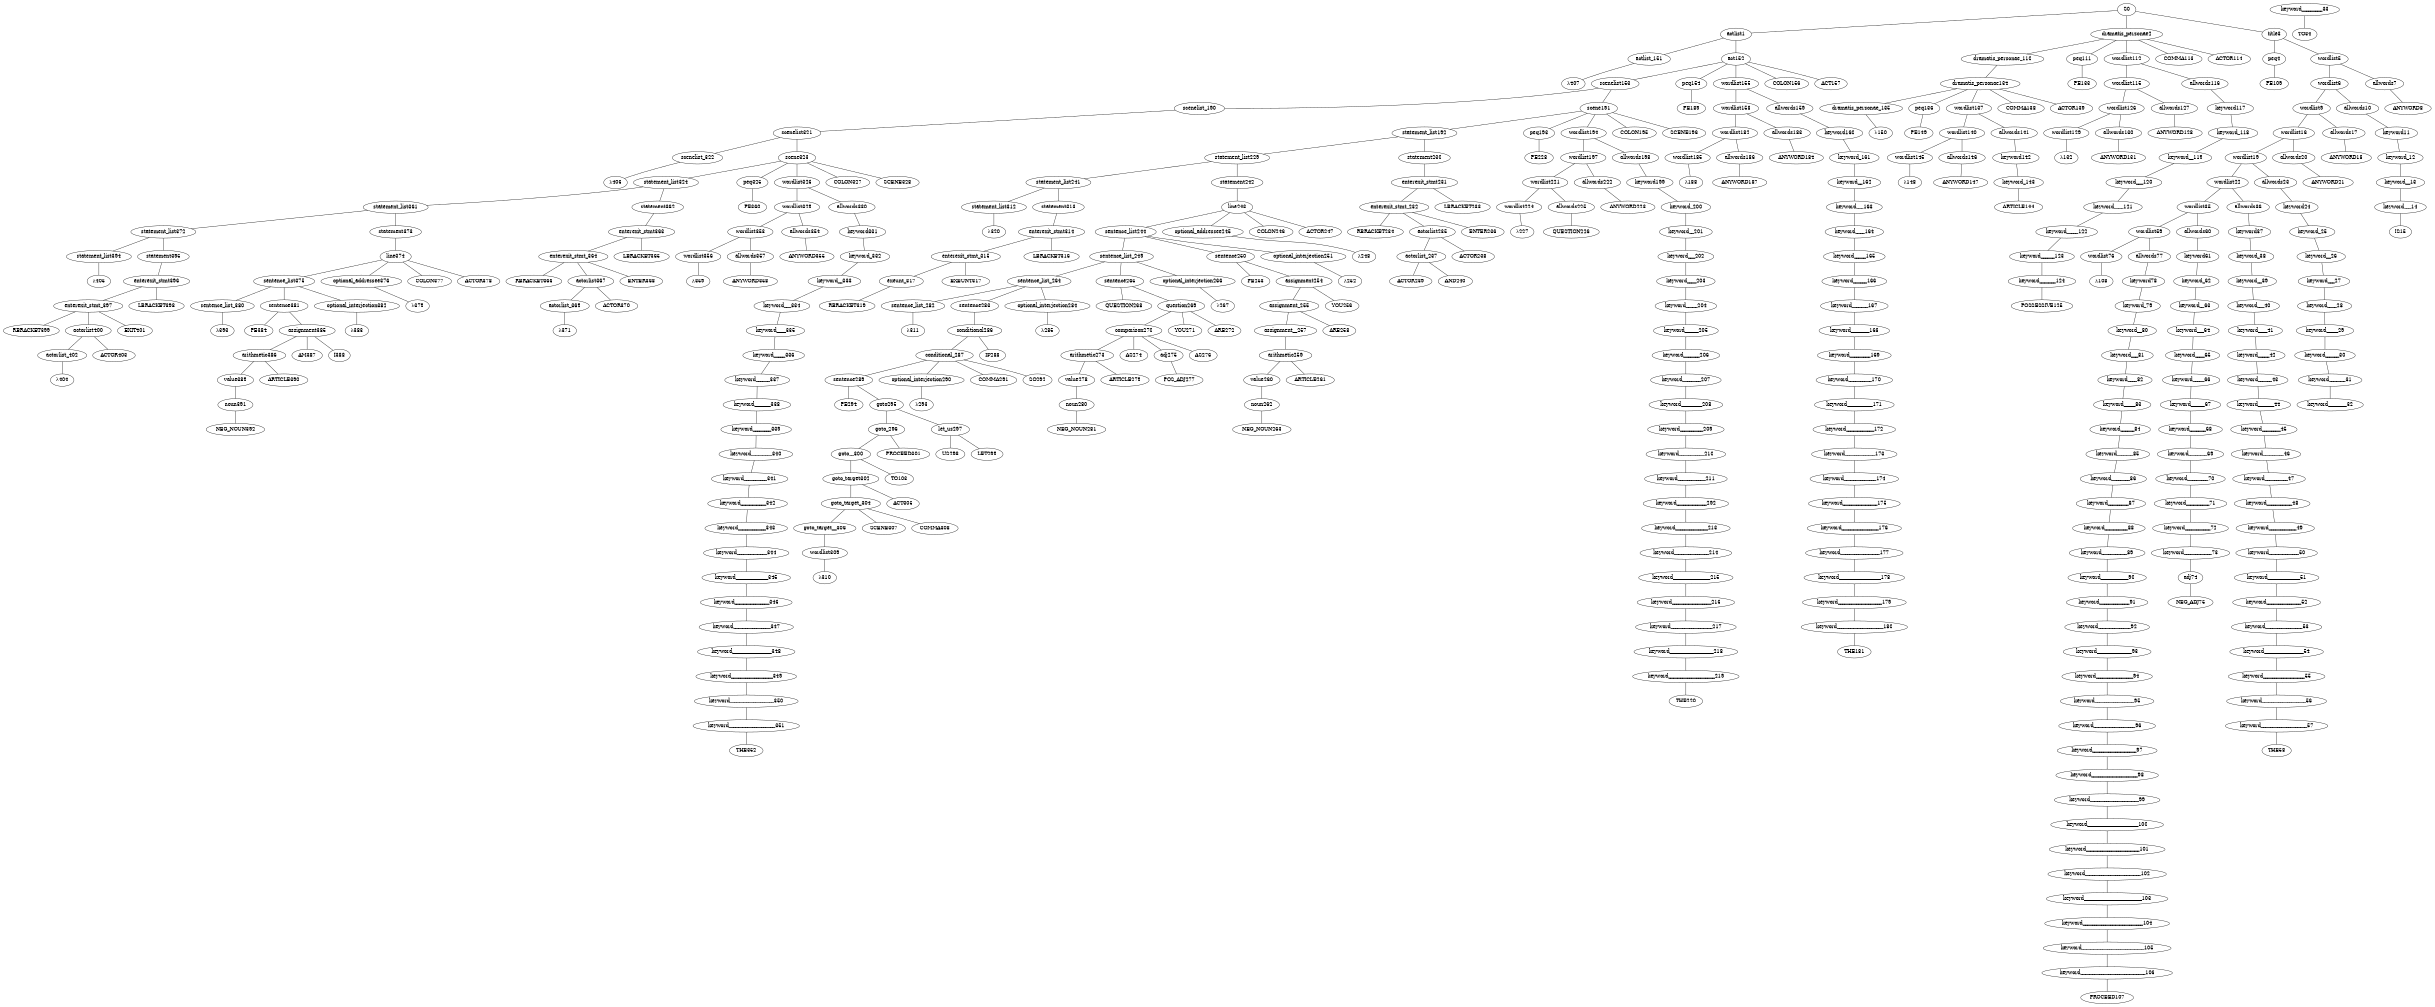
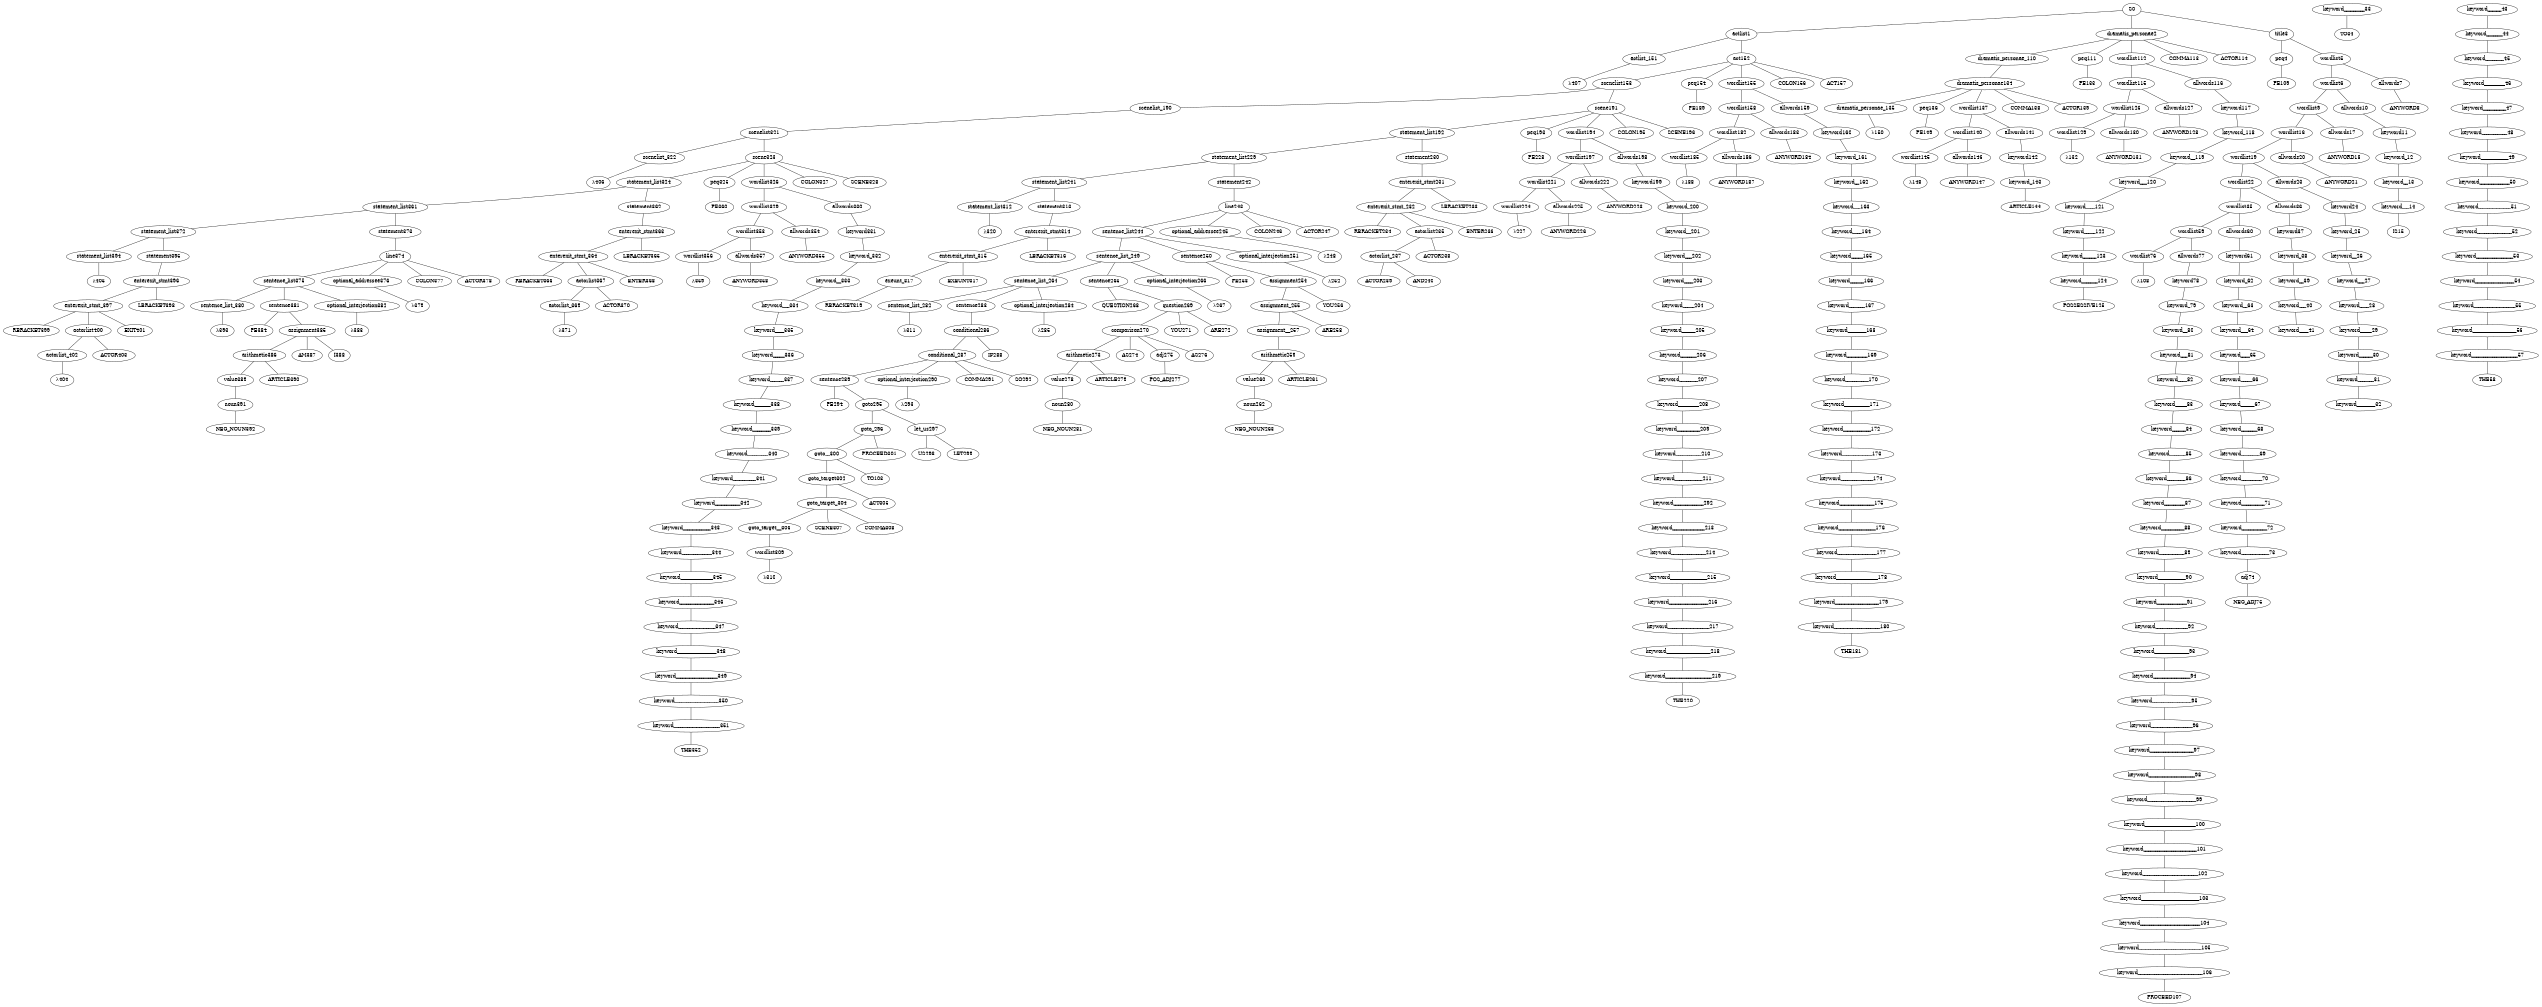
(1571, 232) -> (1568, 232)
(2256, 355) -> none
